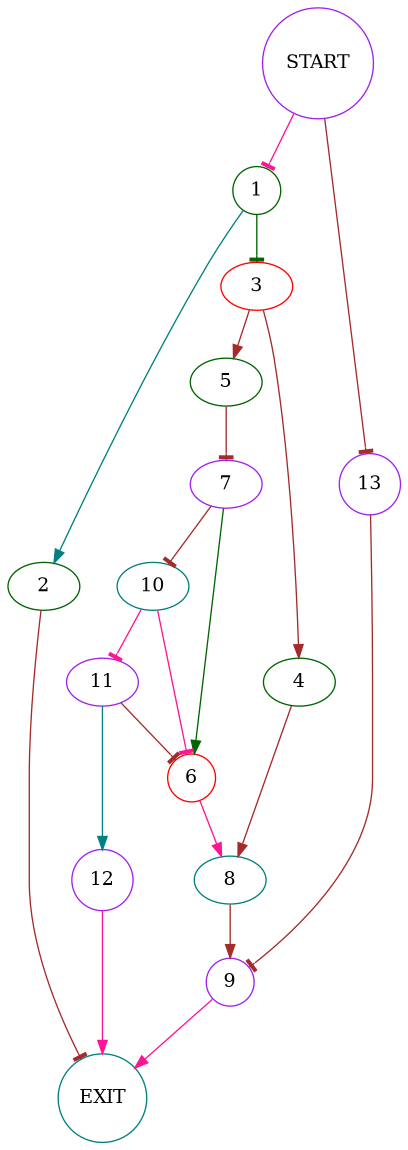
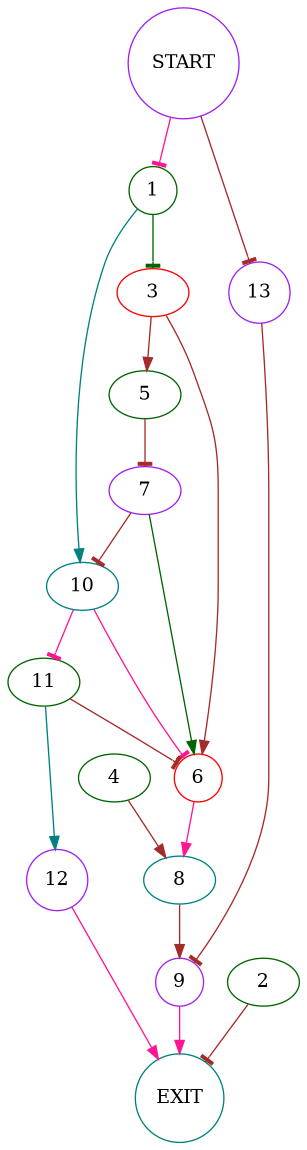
(145, 377) -> (81, 373)
(288, 477) -> (218, 524)
(102, 682) -> (44, 682)
